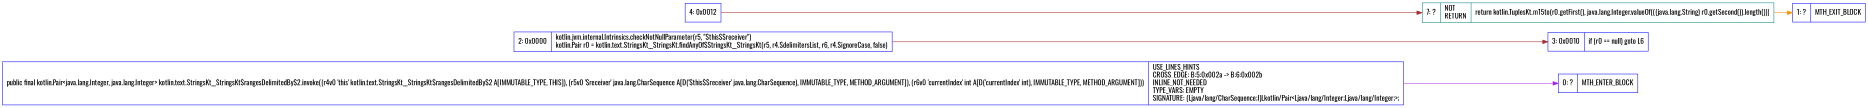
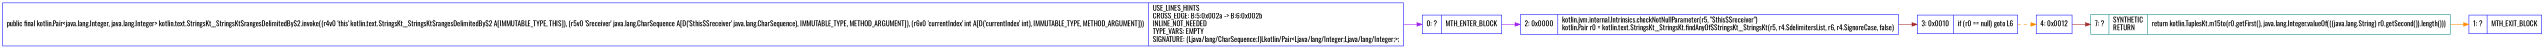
(1450, 9) -> (2128, 20)
none -> (1508, 24)
none -> (2024, 24)
